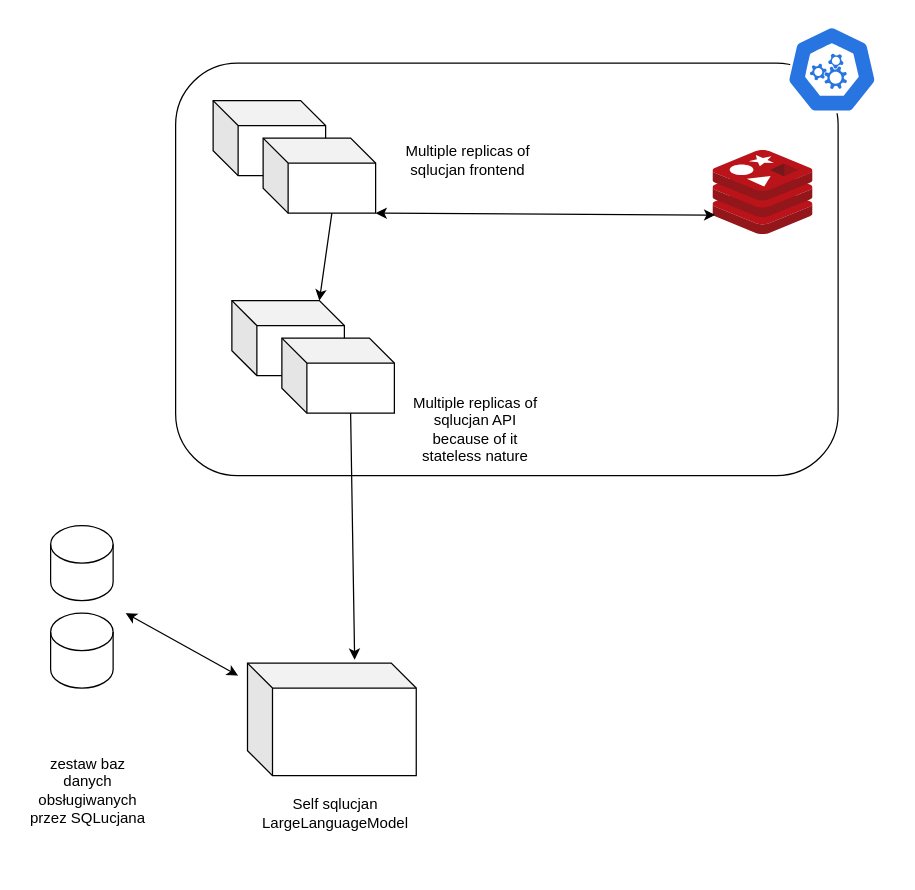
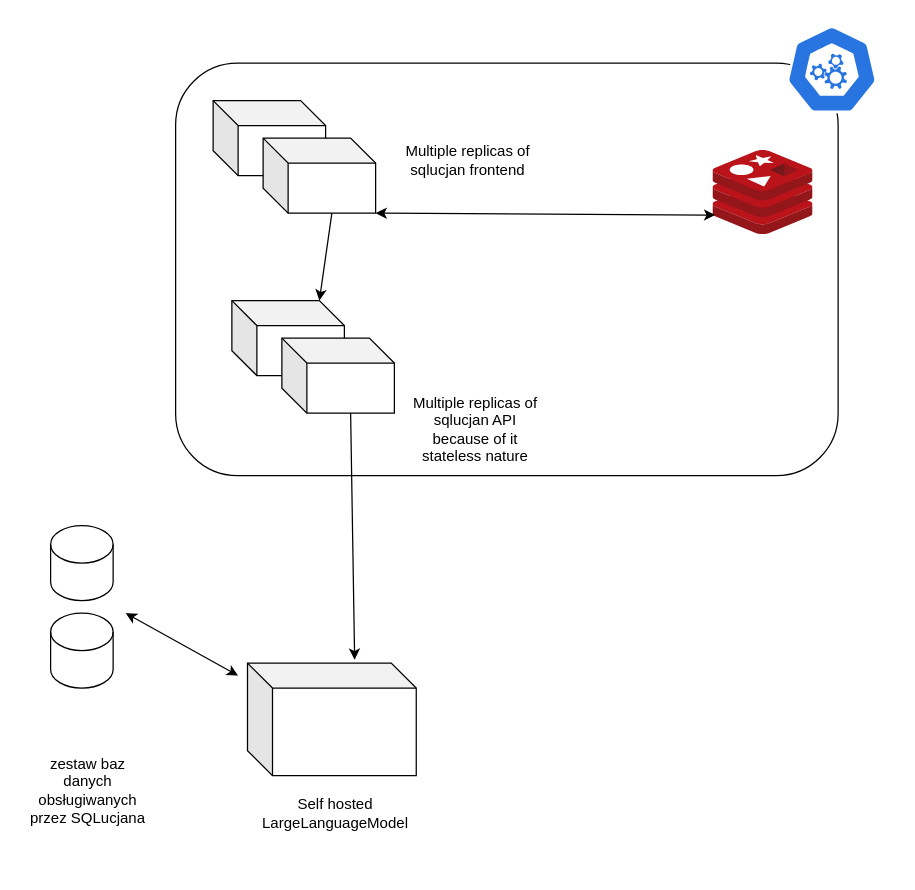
(336, 813) -> (336, 813)
